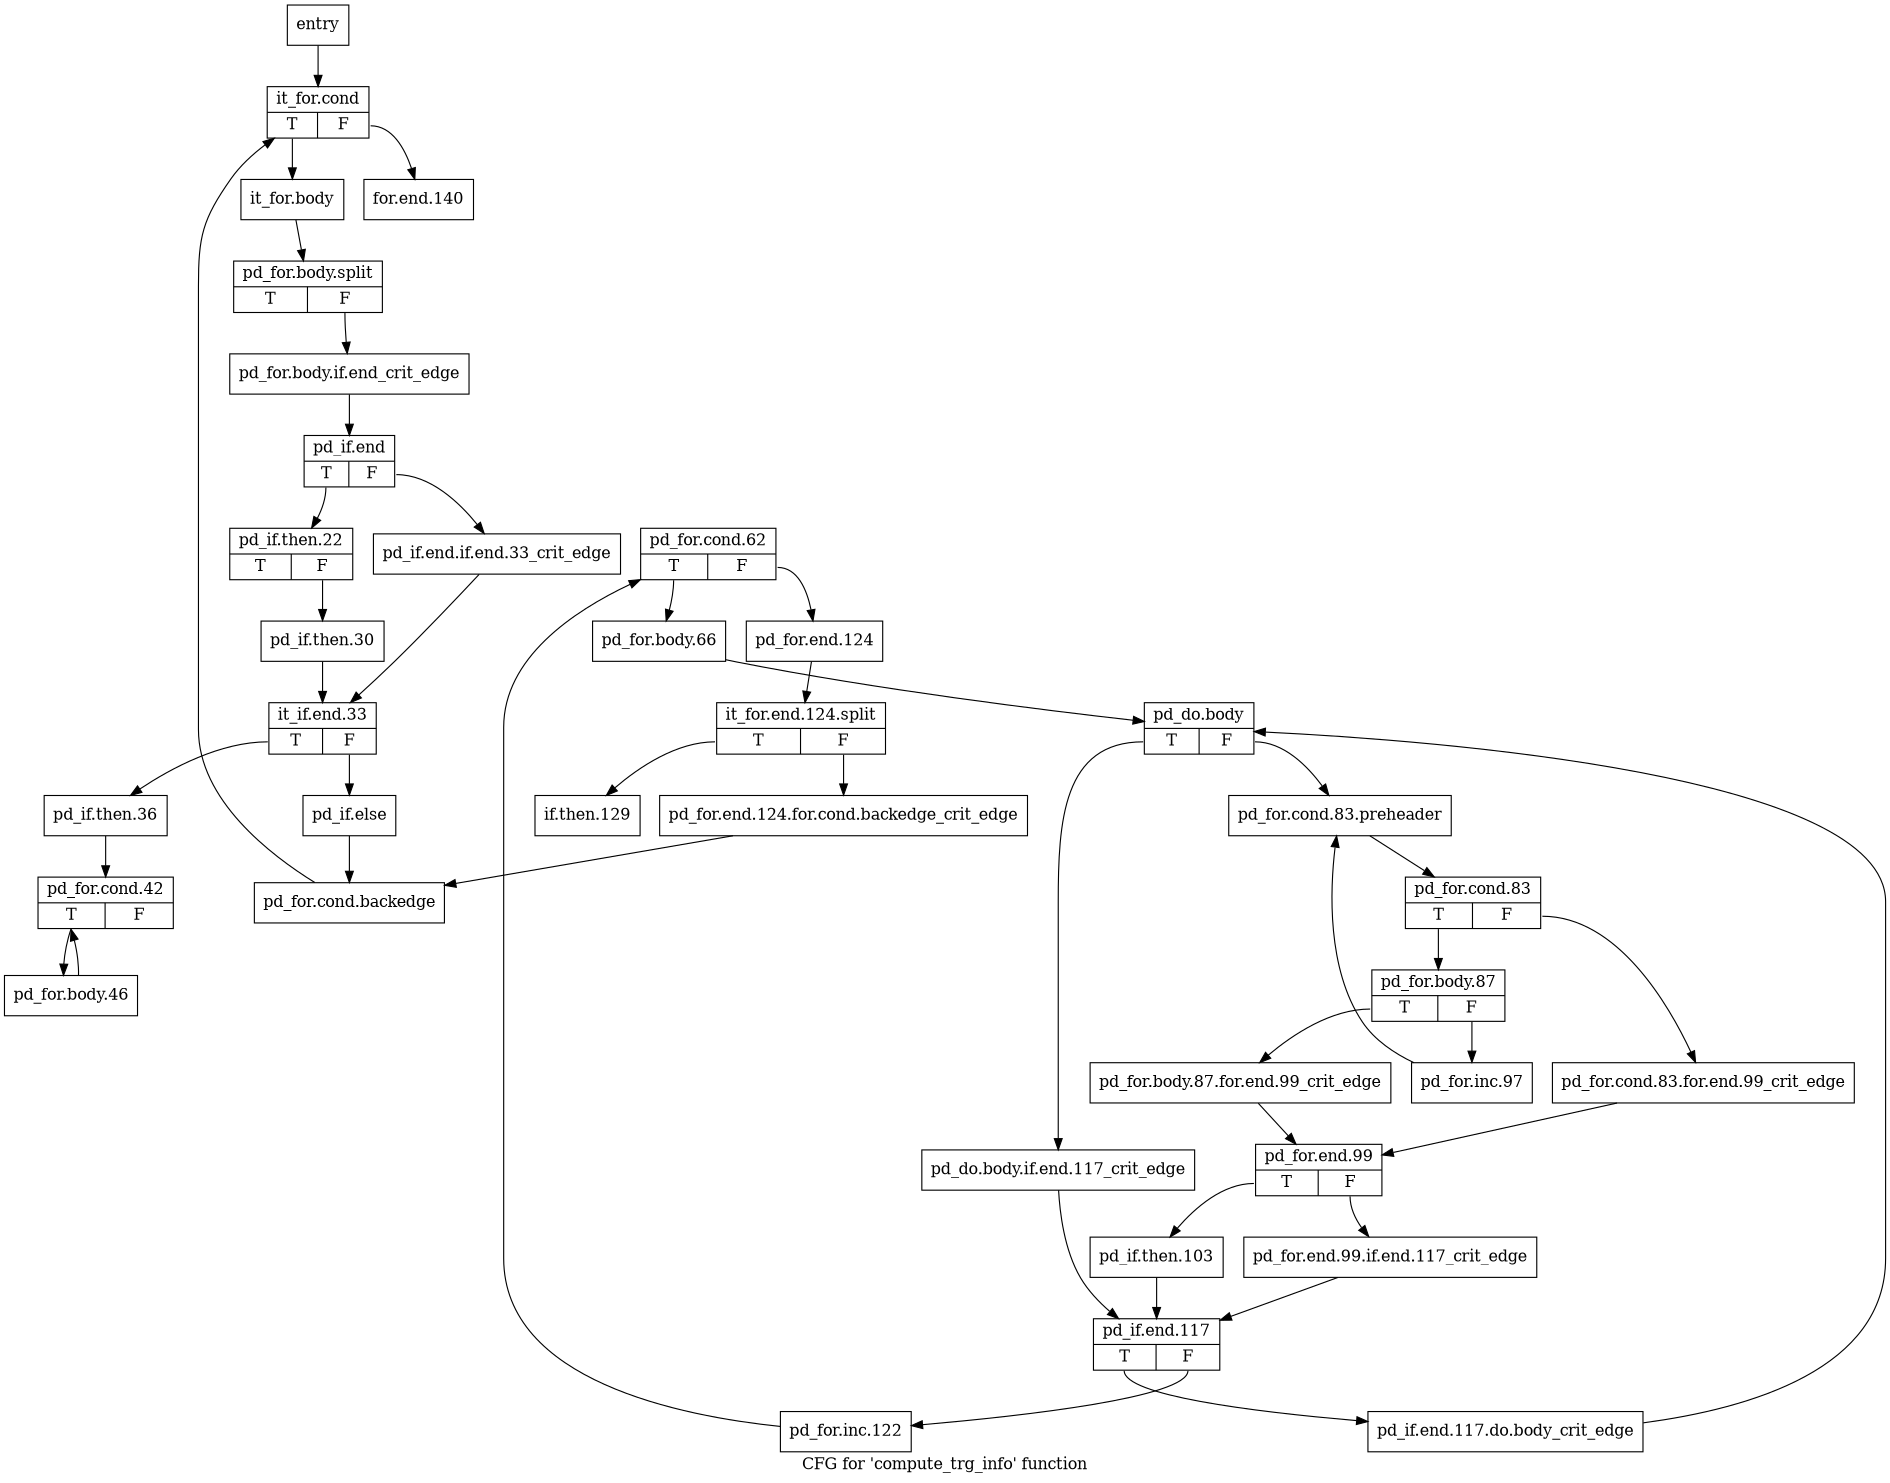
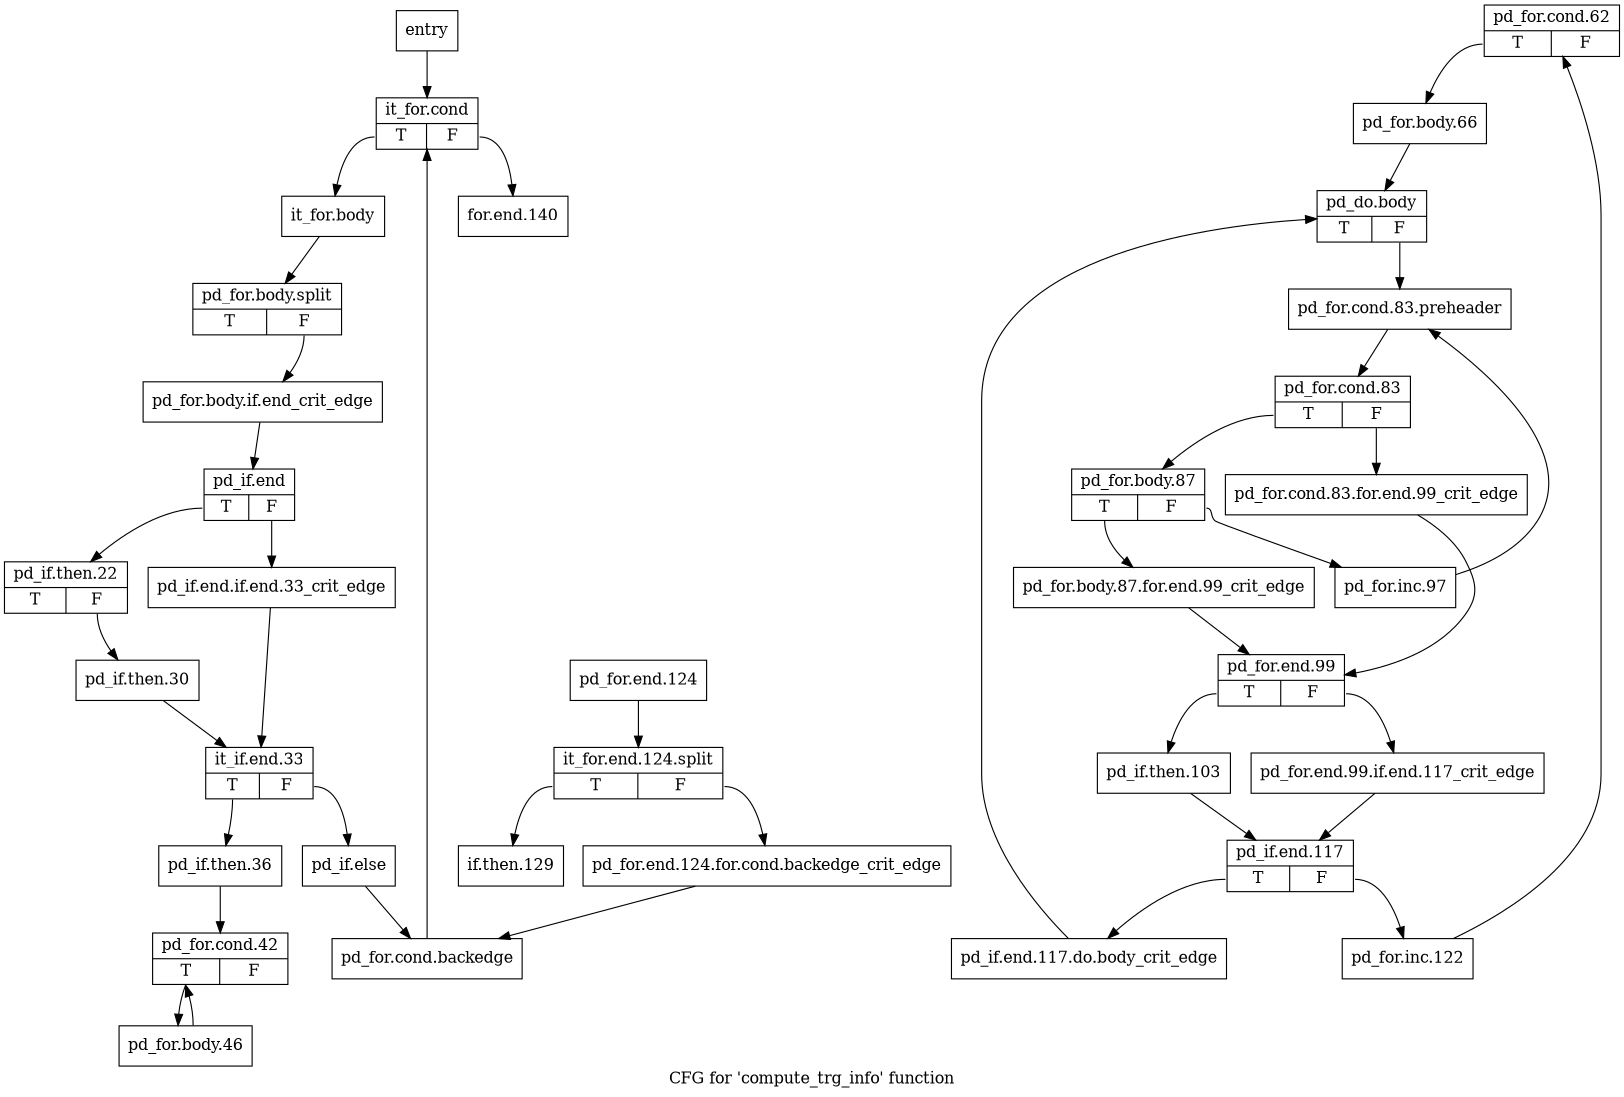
(801, 582) -> none
(1058, 1170) -> none
